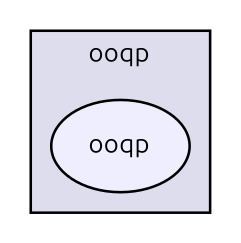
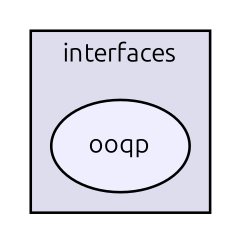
(120, 55) -> (120, 55)
